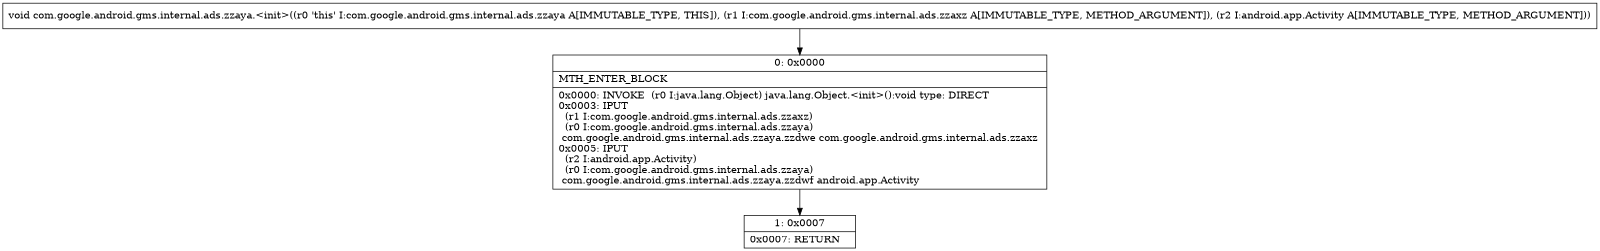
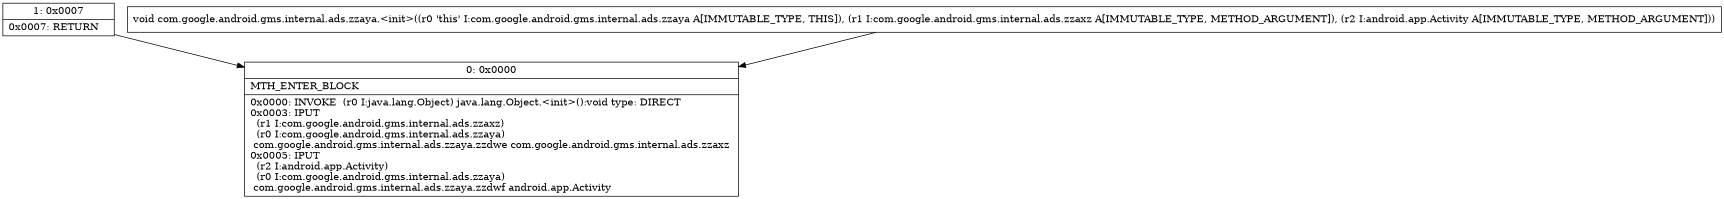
(800, 199) -> (176, 50)
